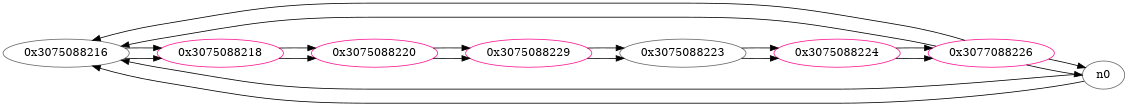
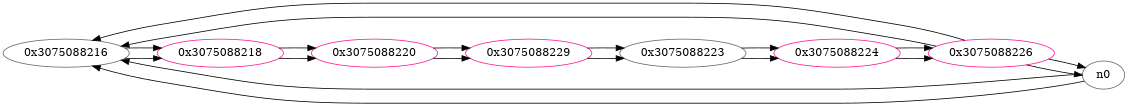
(991, 53) -> (991, 53)
